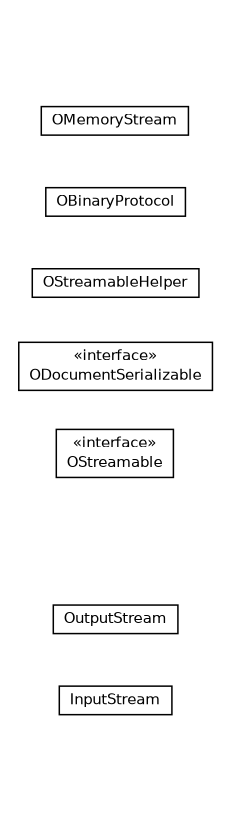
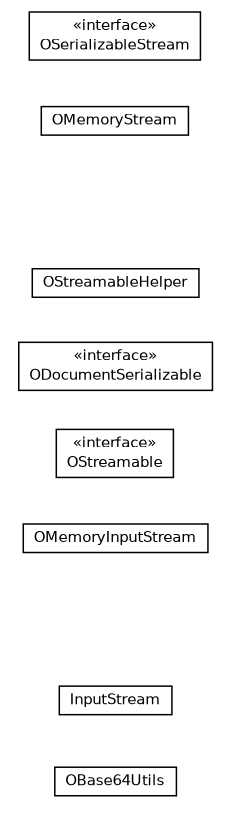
none -> (115, 36)
(115, 201) -> none
none -> (115, 537)
(115, 619) -> none
none -> (115, 781)
